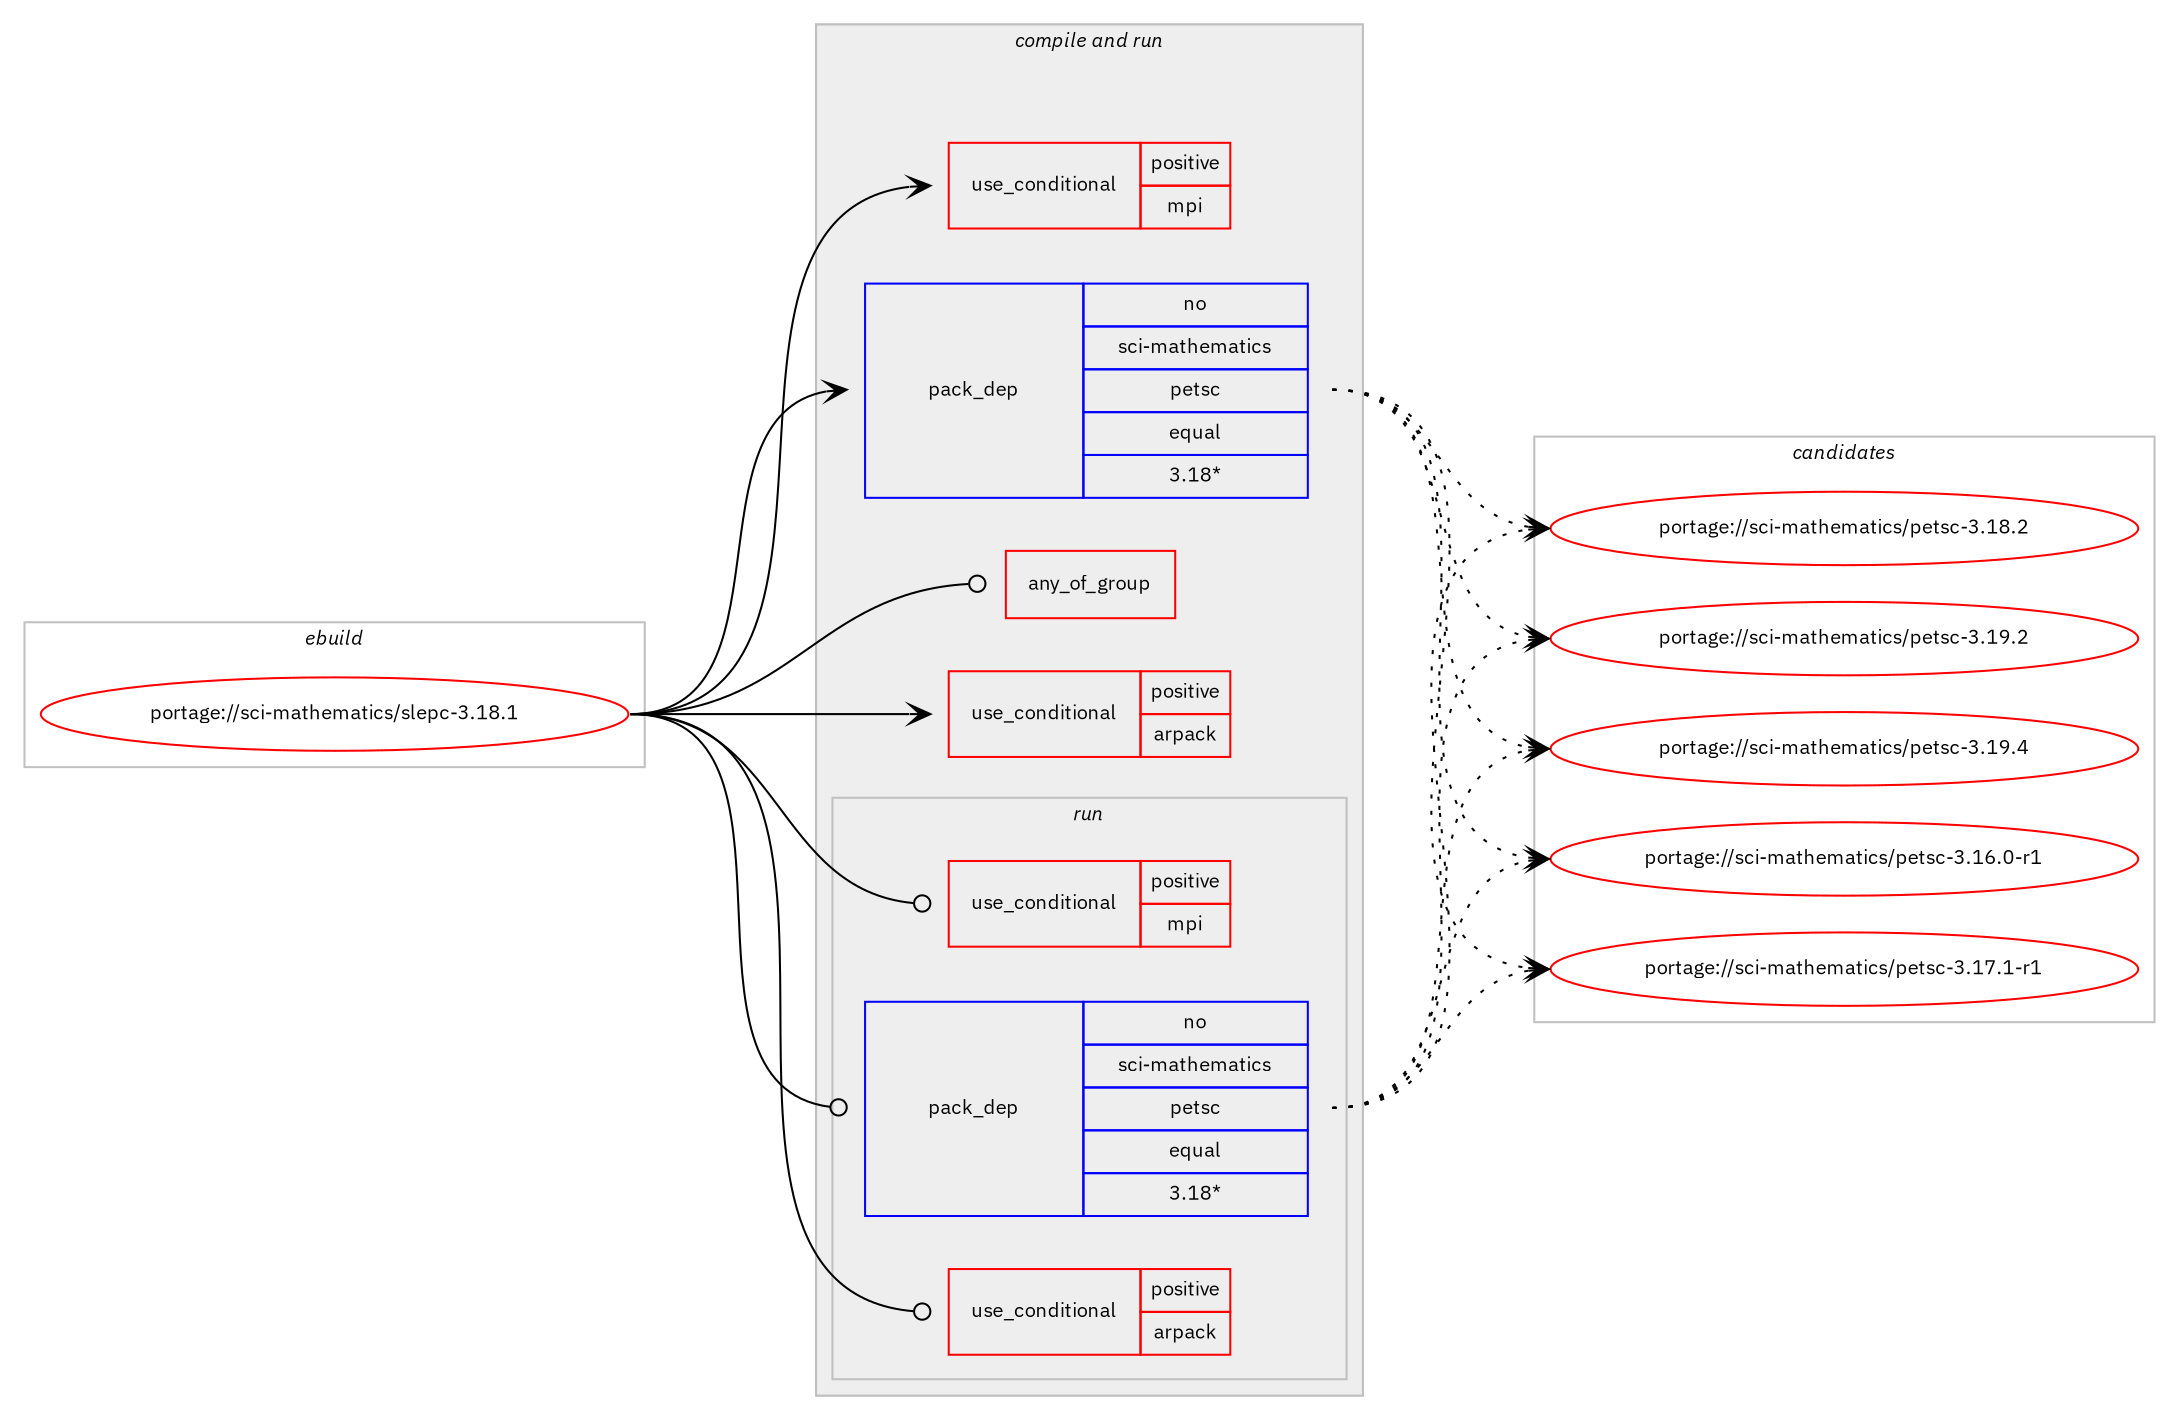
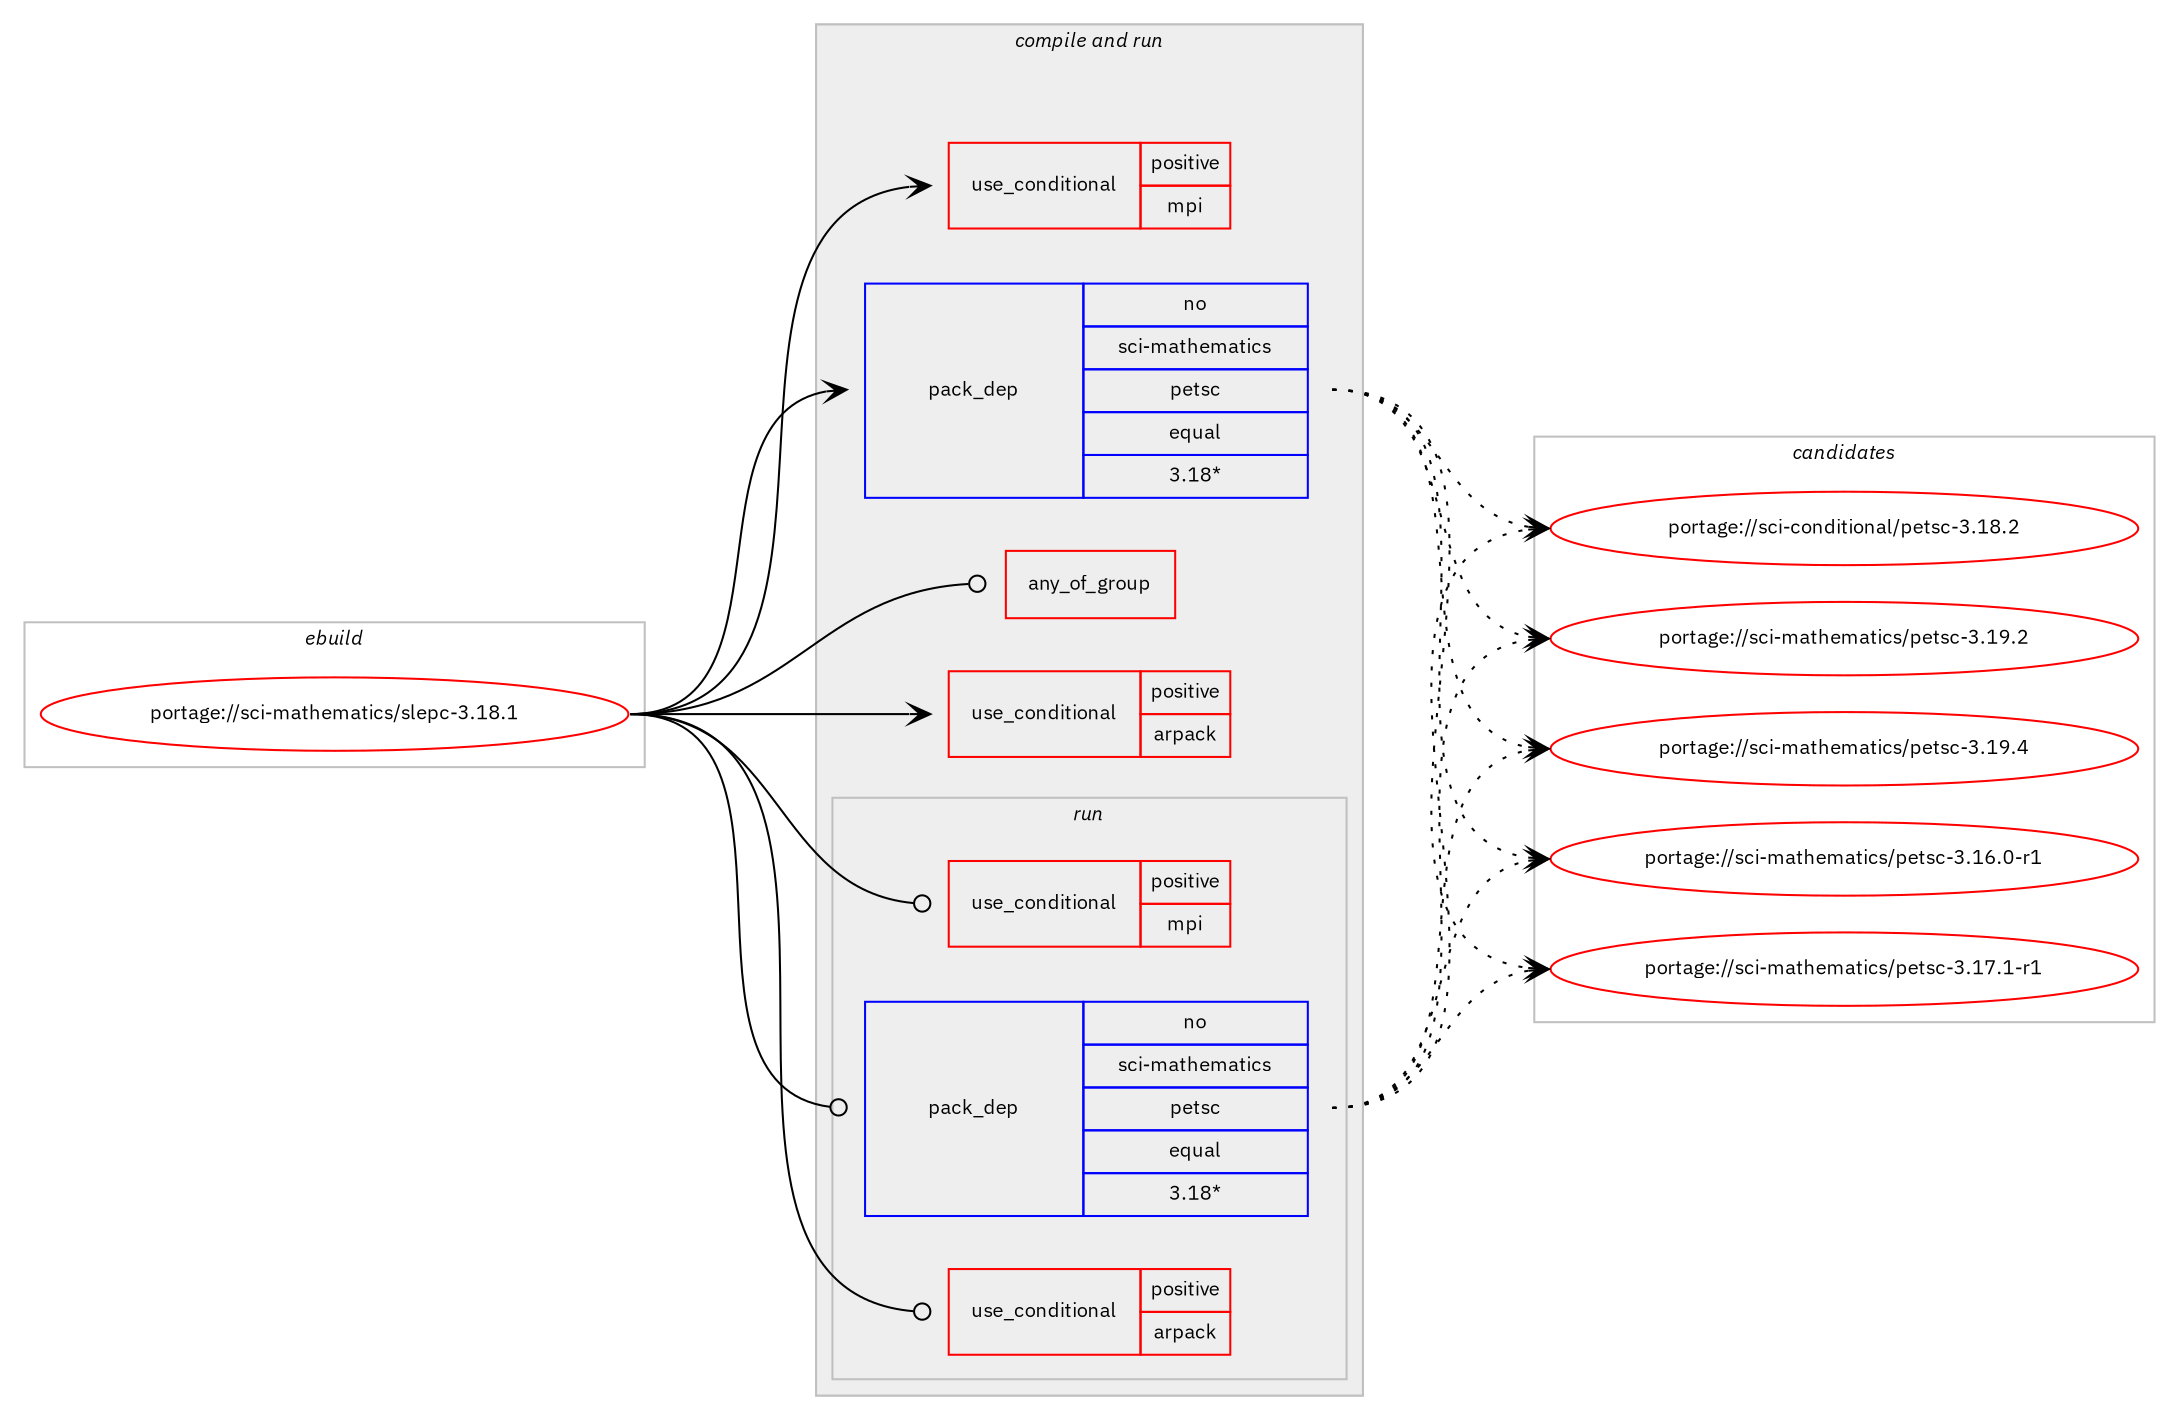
(1844, 528) -> (1844, 528)
